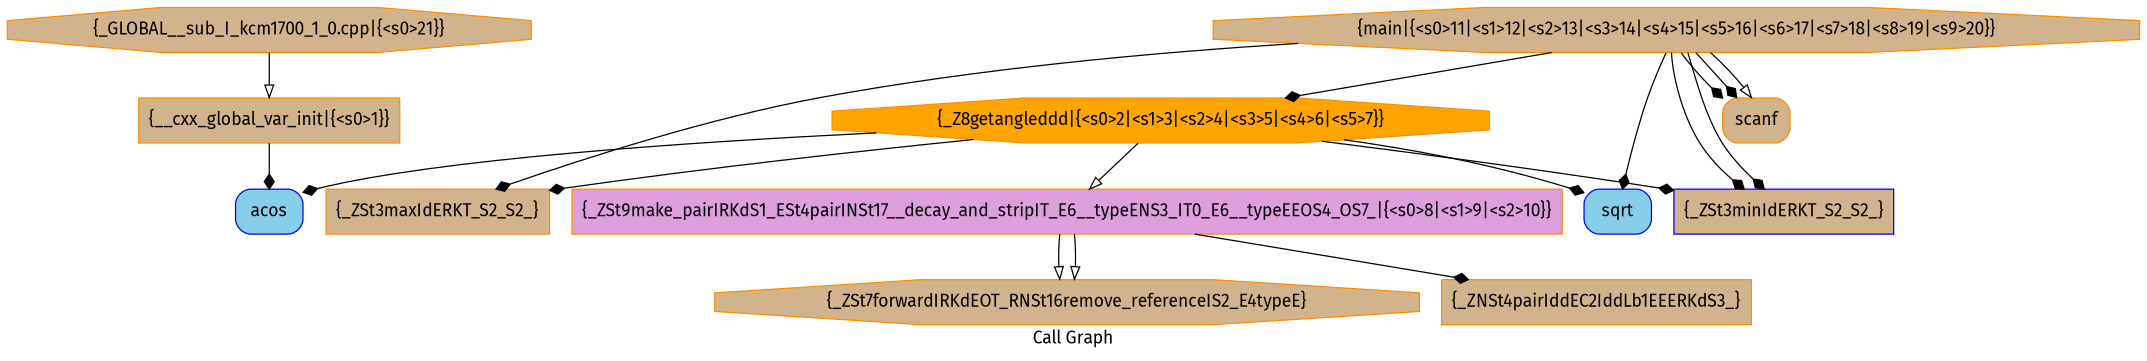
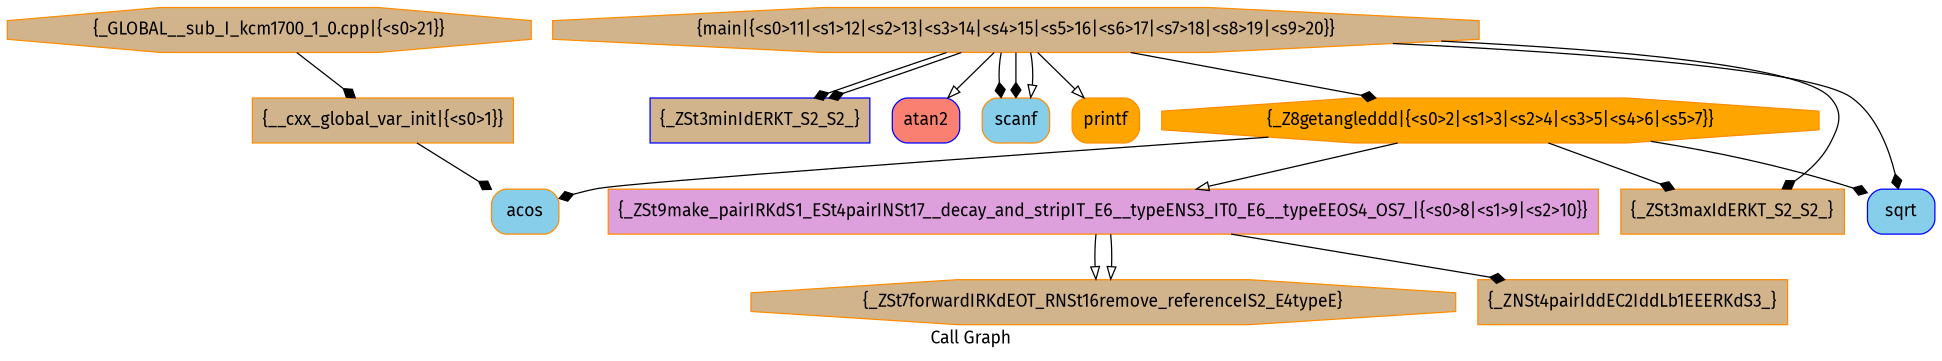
(269, 69) -> (320, 70)
none -> (926, 120)
none -> (1106, 120)
(1756, 120) -> (1016, 120)
(1533, 169) -> none
(269, 212) -> (525, 212)
